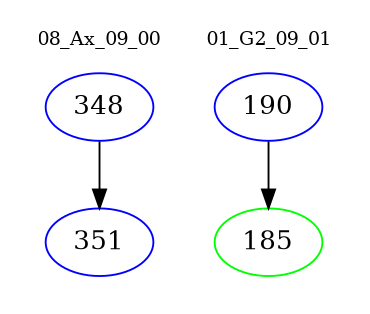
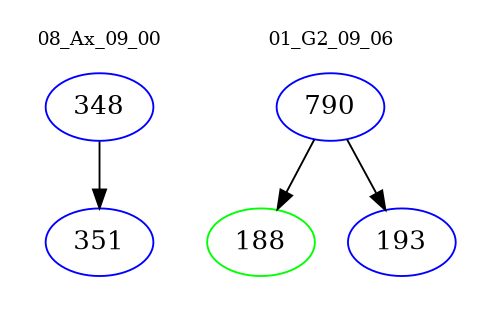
(269, 40) -> (331, 40)
(269, 107) -> (330, 107)
(269, 242) -> (261, 242)
none -> (402, 242)
